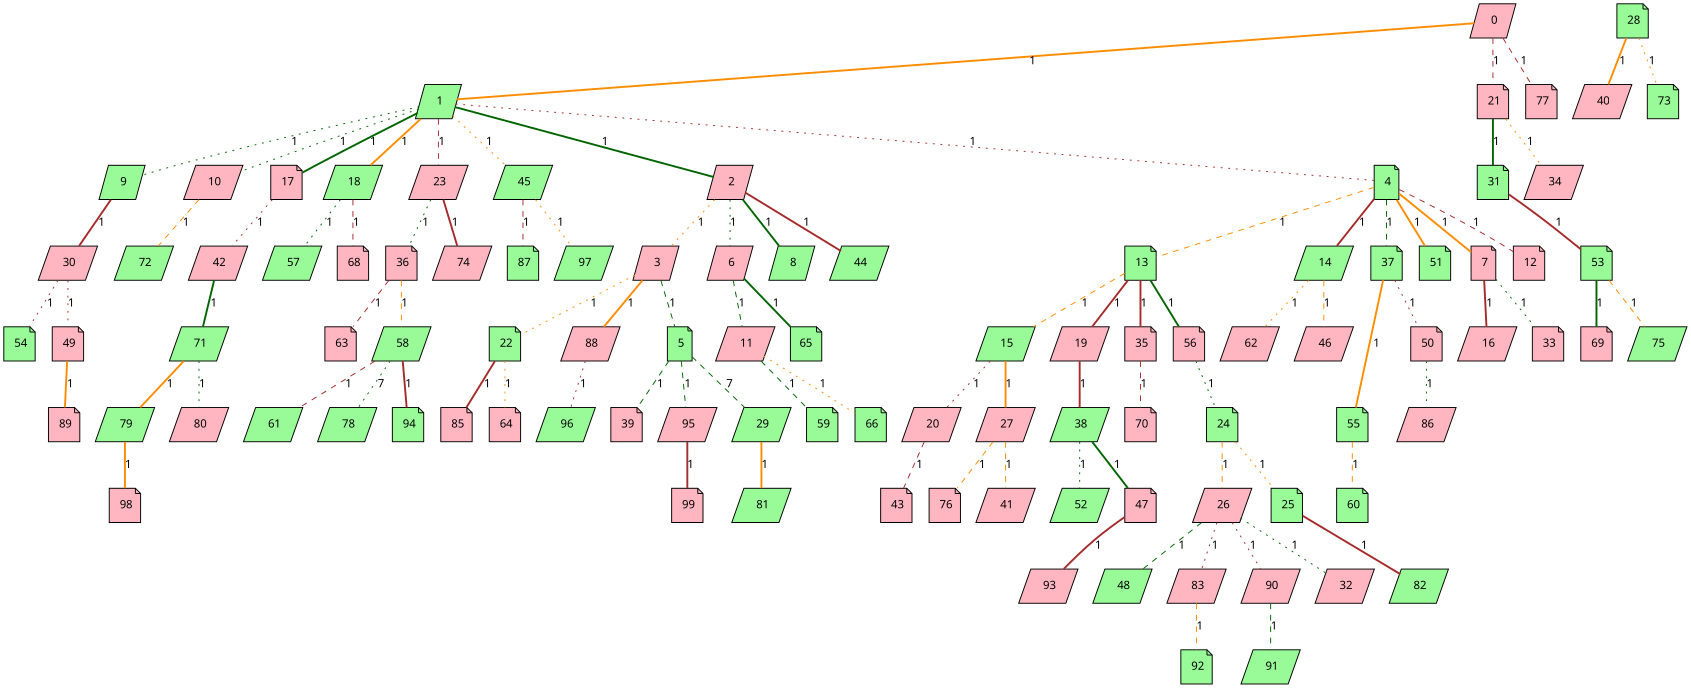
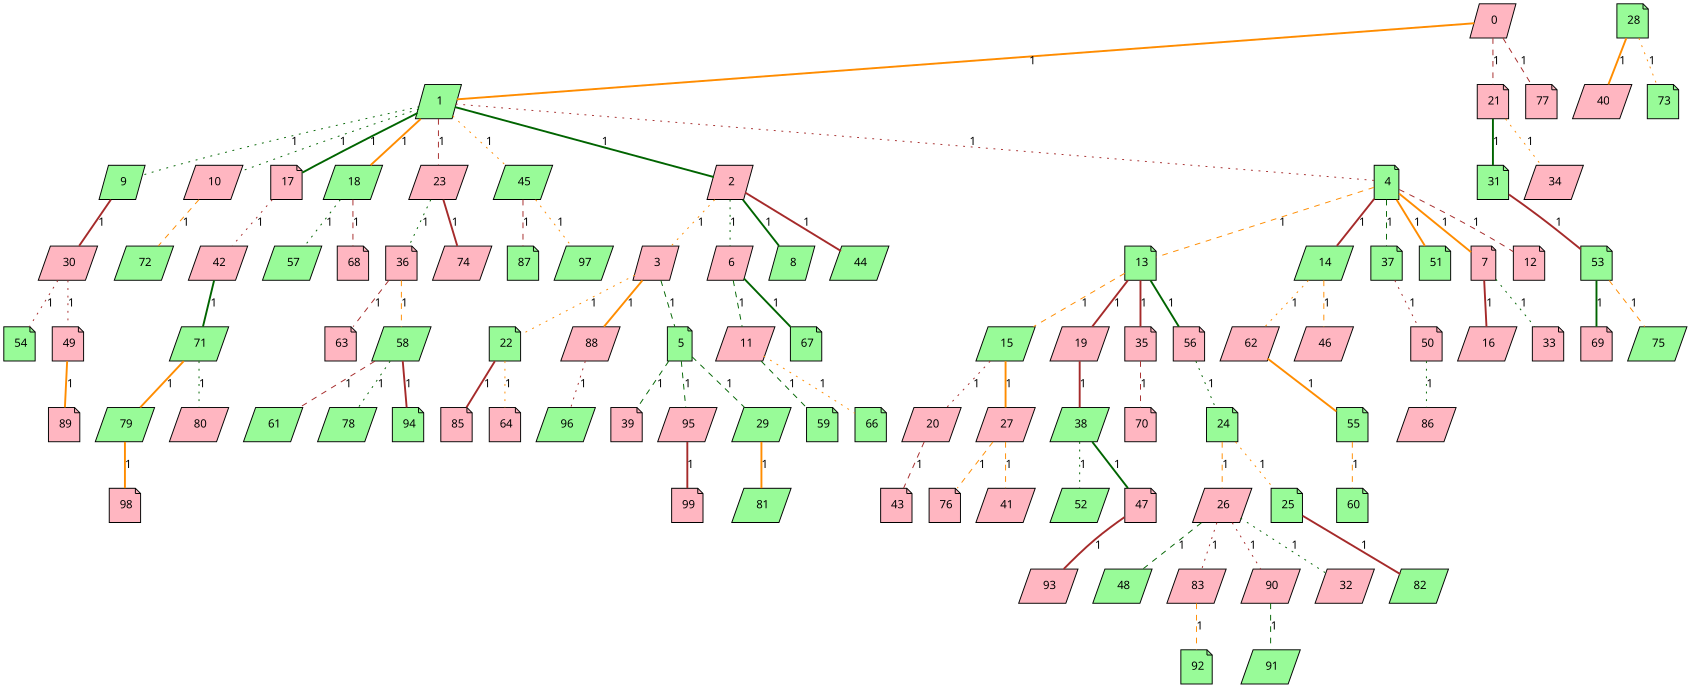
(806, 344) -> (806, 344)
(1369, 344) -> (1302, 385)
(381, 384) -> (381, 384)
(730, 384) -> (730, 384)
